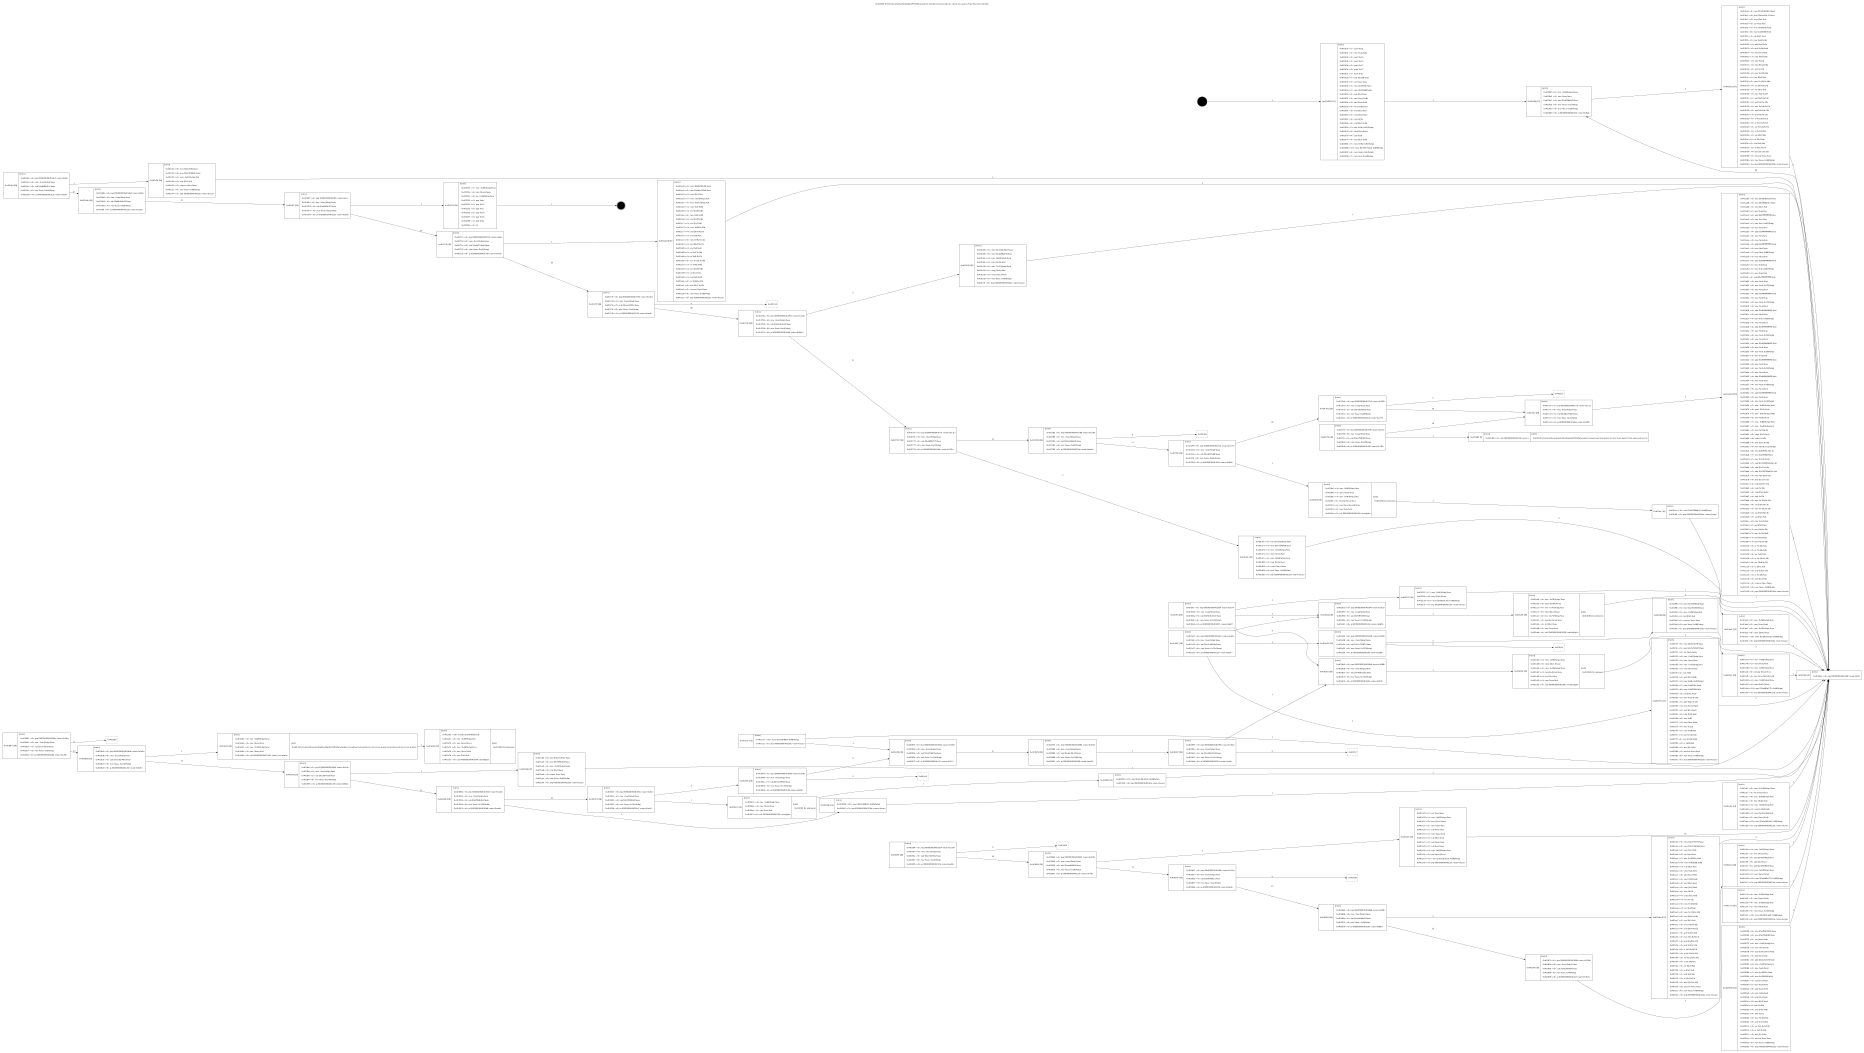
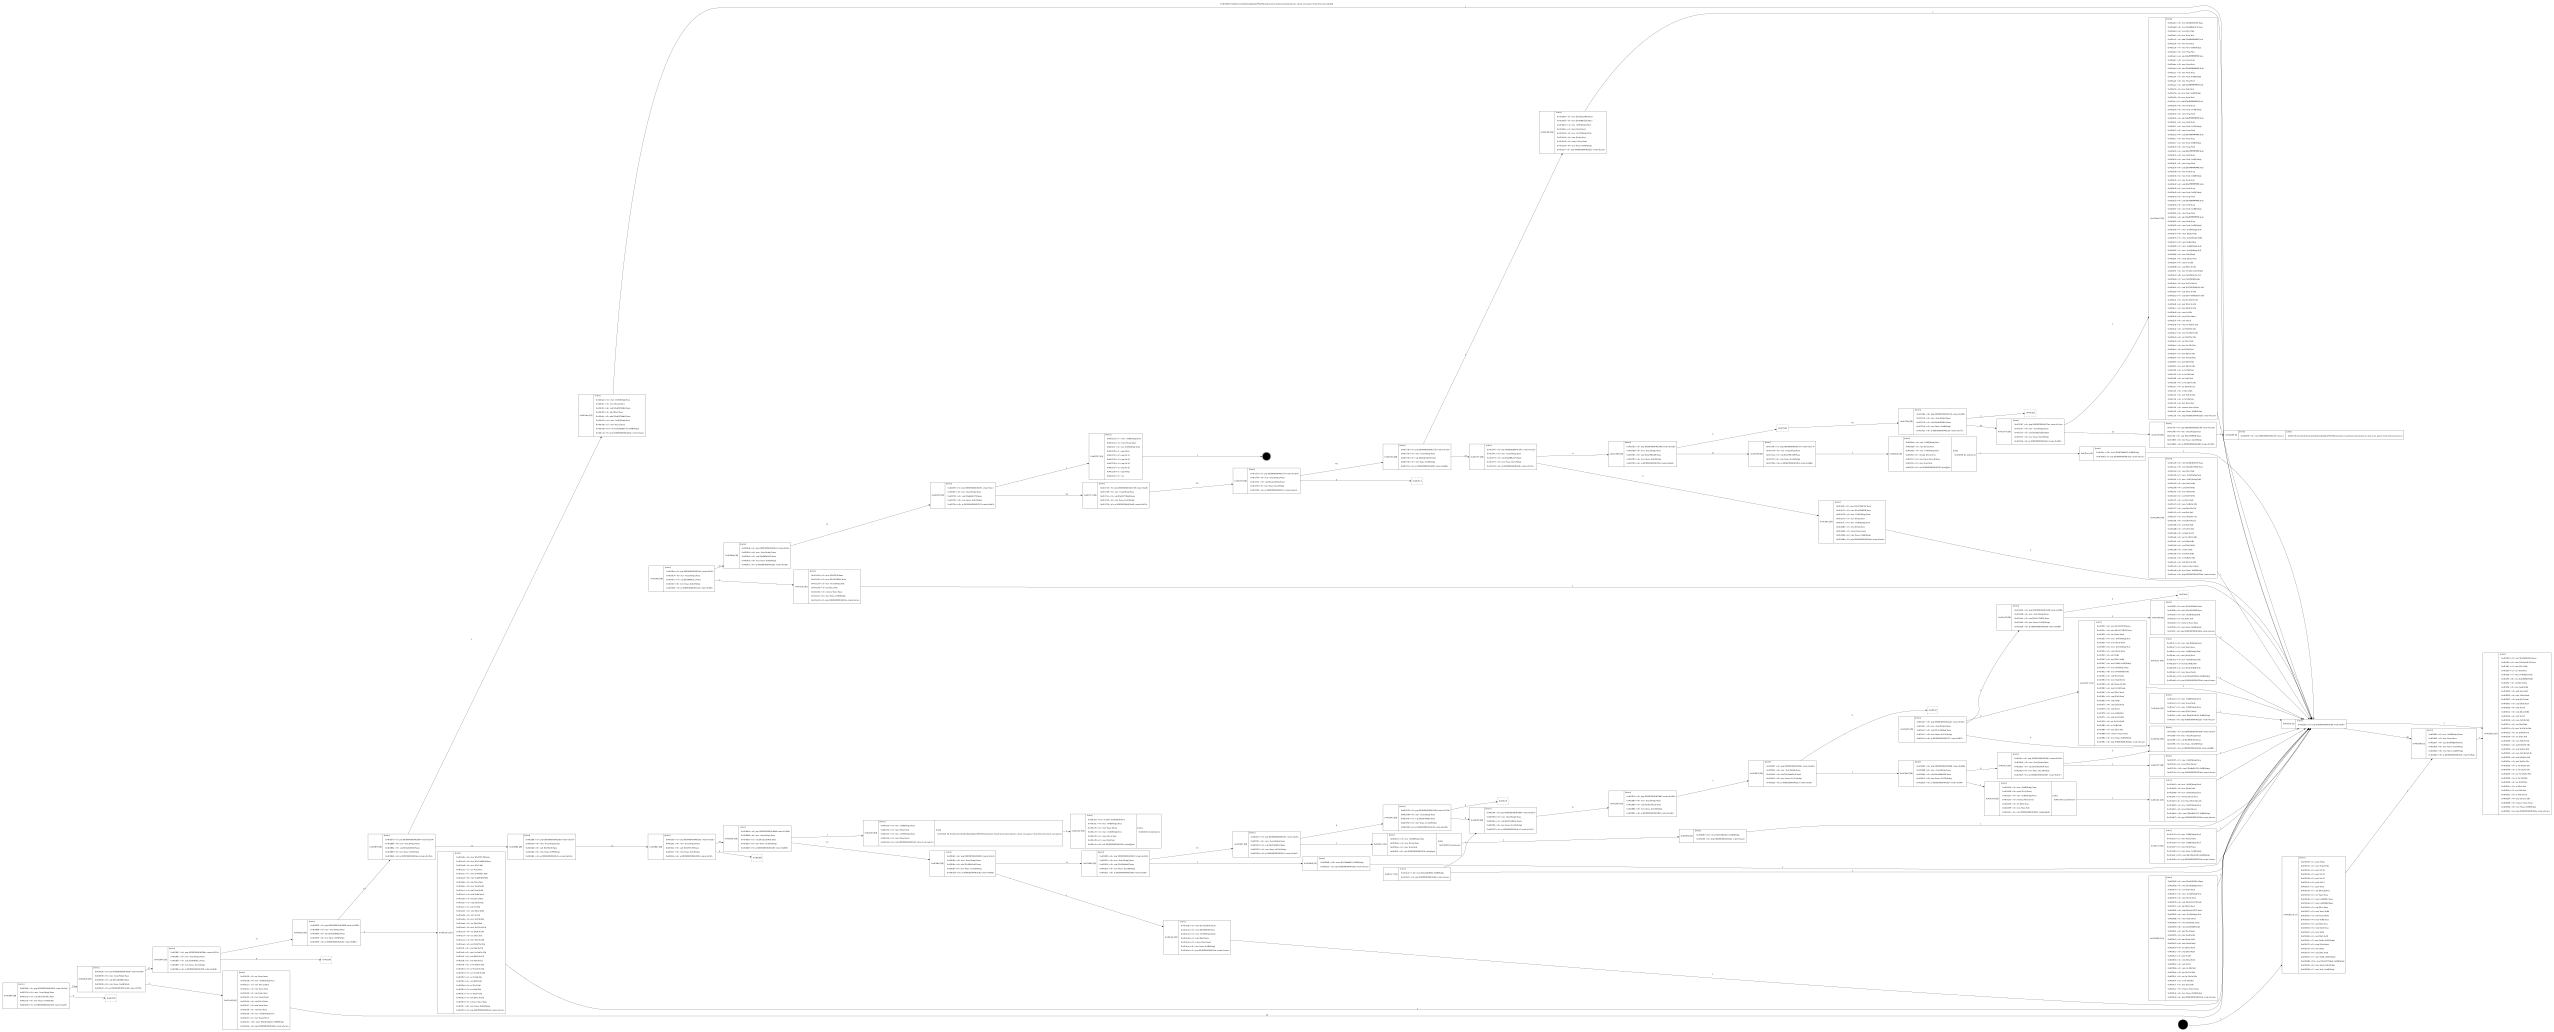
(580, 243) -> none
(1819, 412) -> (2414, 724)
(1455, 425) -> (2106, 433)
(1276, 431) -> (1843, 426)
(1559, 615) -> none
(1285, 632) -> (1981, 770)
none -> (542, 847)
